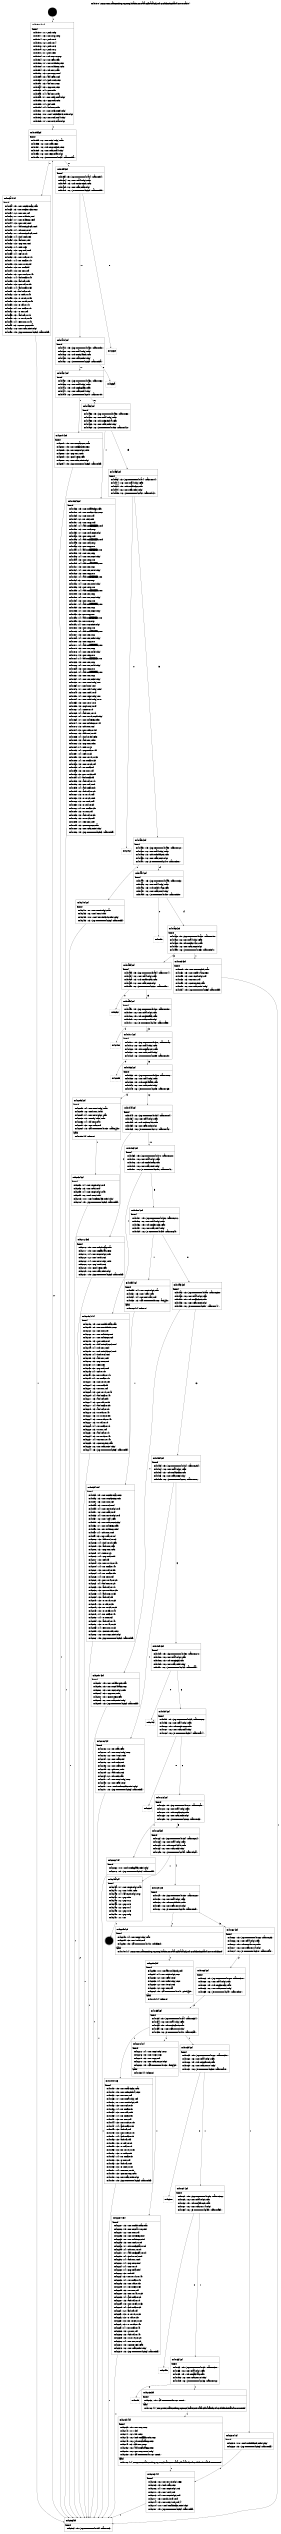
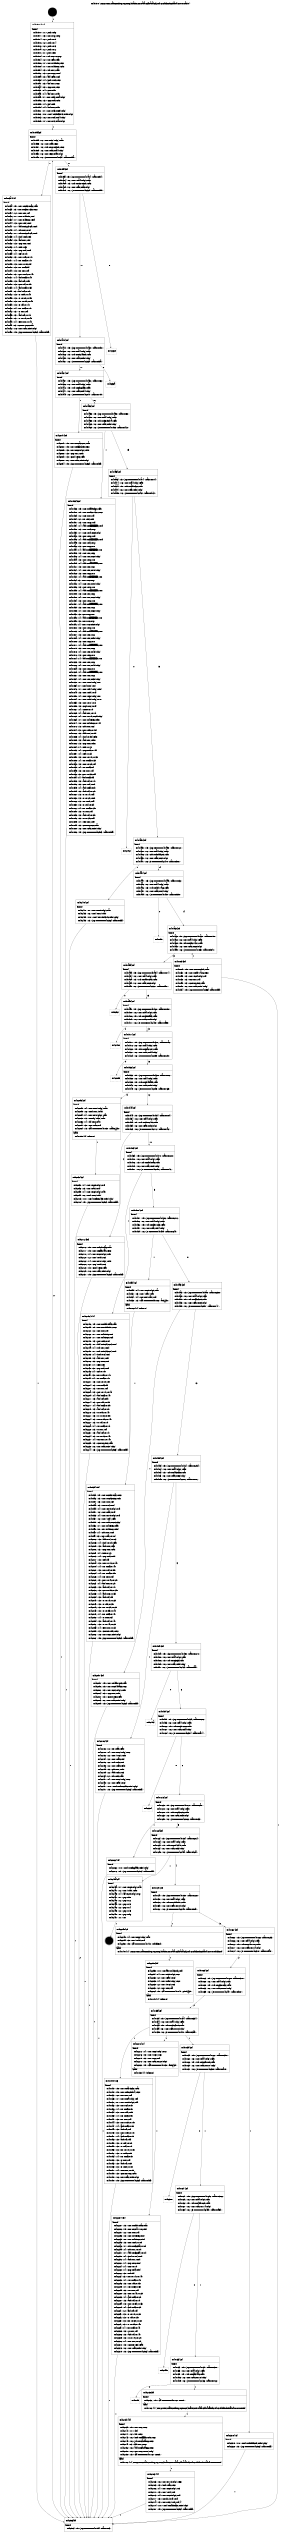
(194, 956) -> (192, 957)
(220, 2468) -> (194, 2513)
